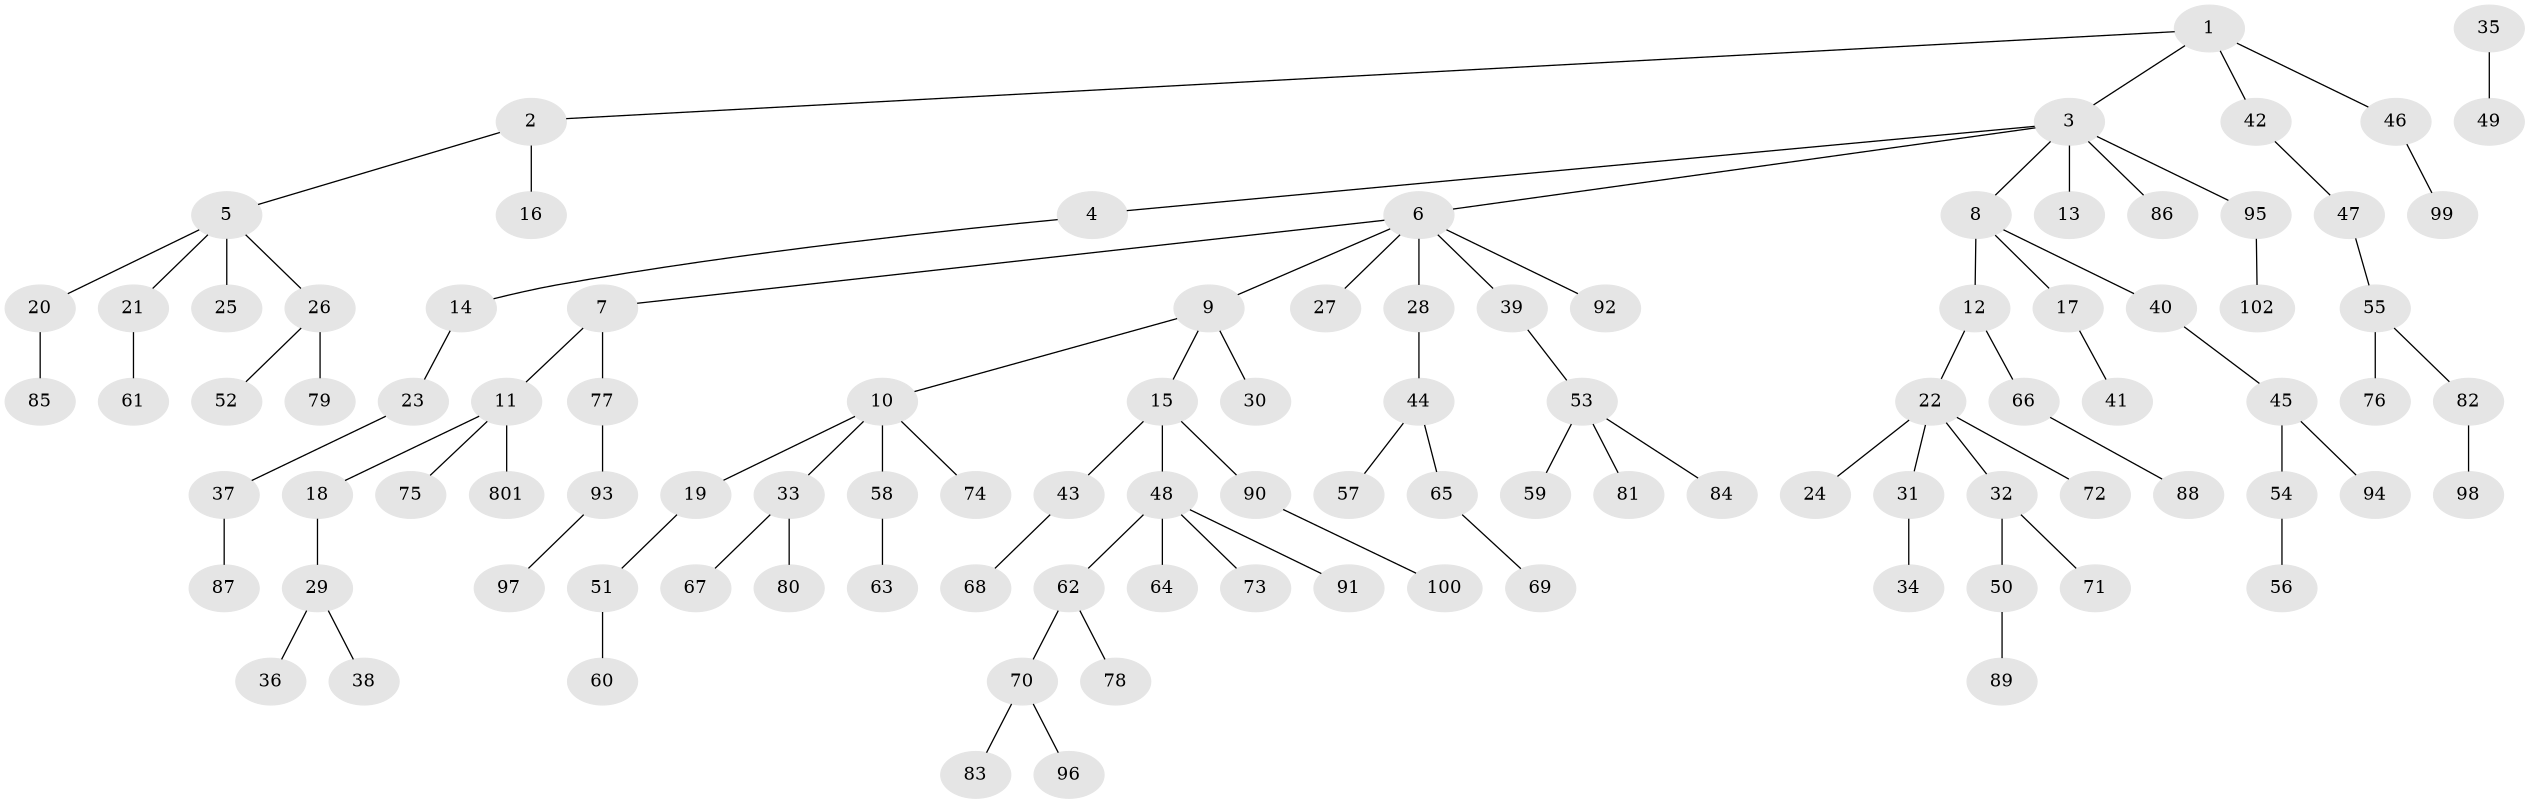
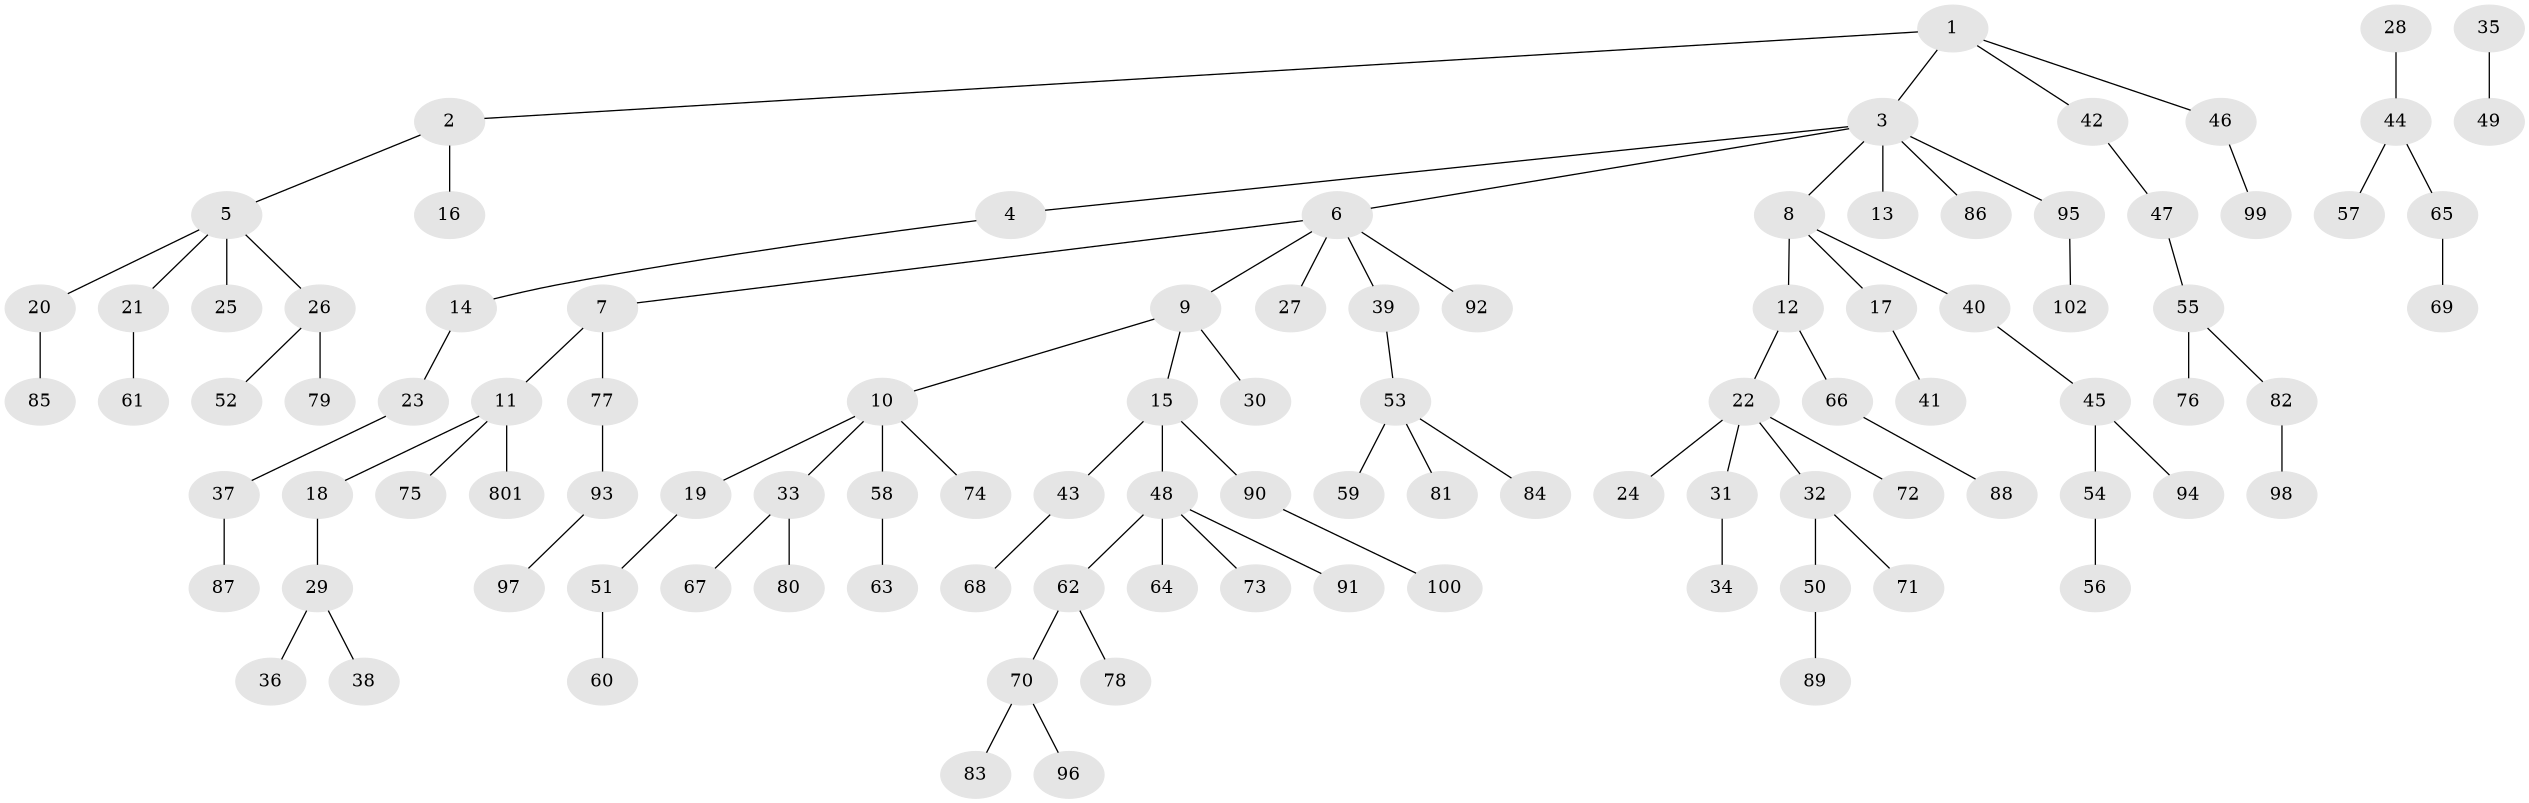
(1419, 262) -> none
